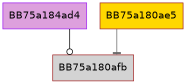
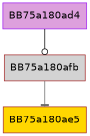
(45, 16) -> (45, 16)
(117, 40) -> (45, 92)
